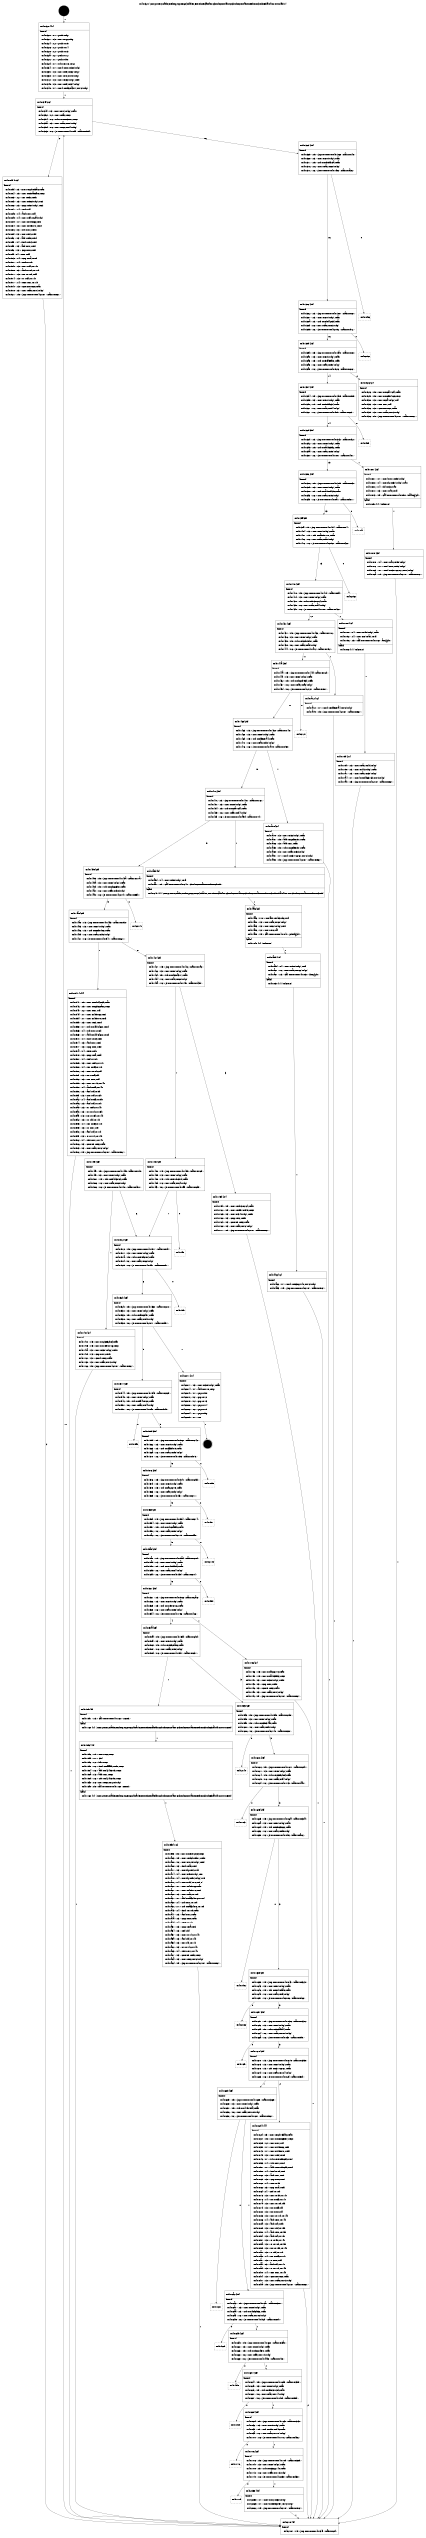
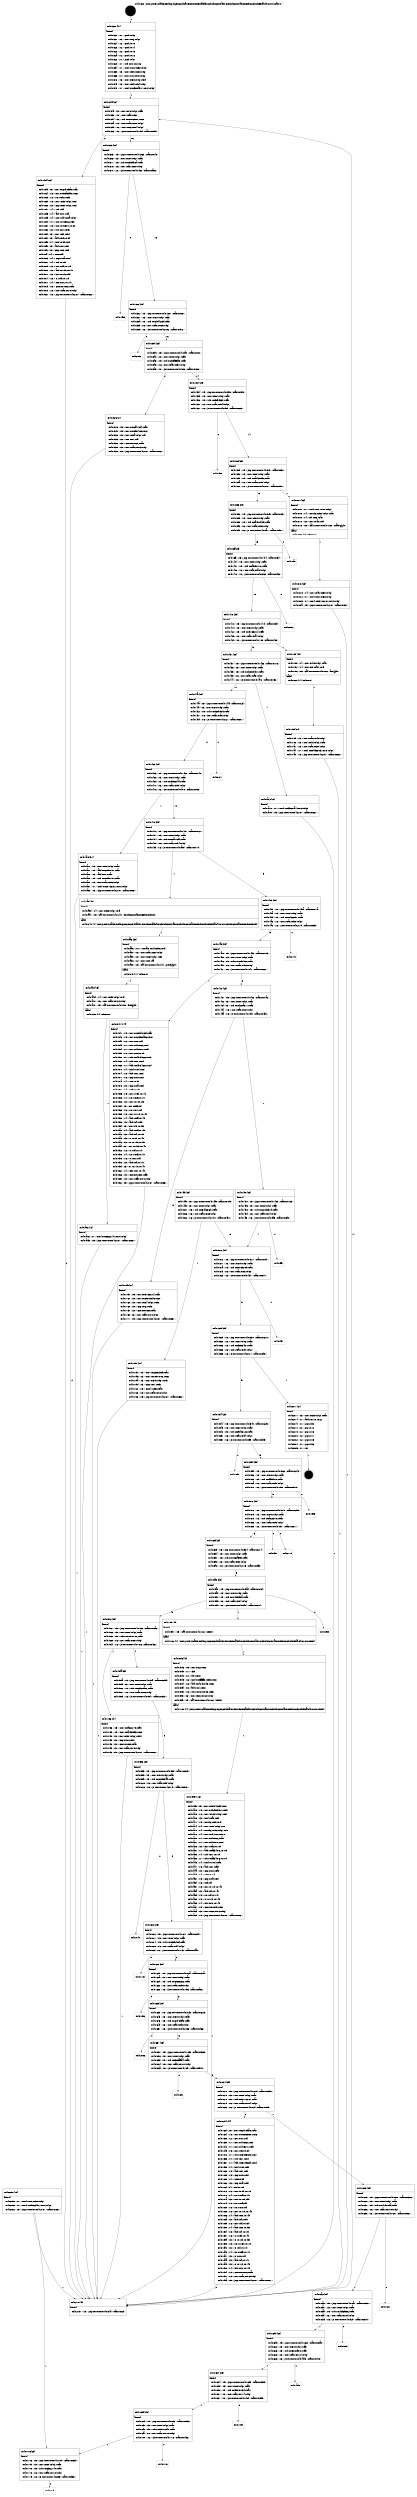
none -> (71, 1368)
(203, 1547) -> (282, 1540)
(163, 1681) -> (238, 1614)
(274, 2483) -> (45, 2330)
